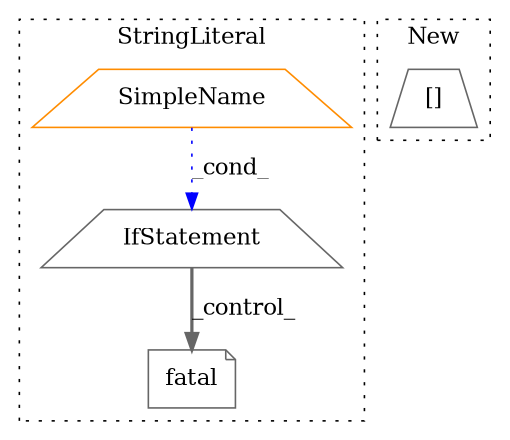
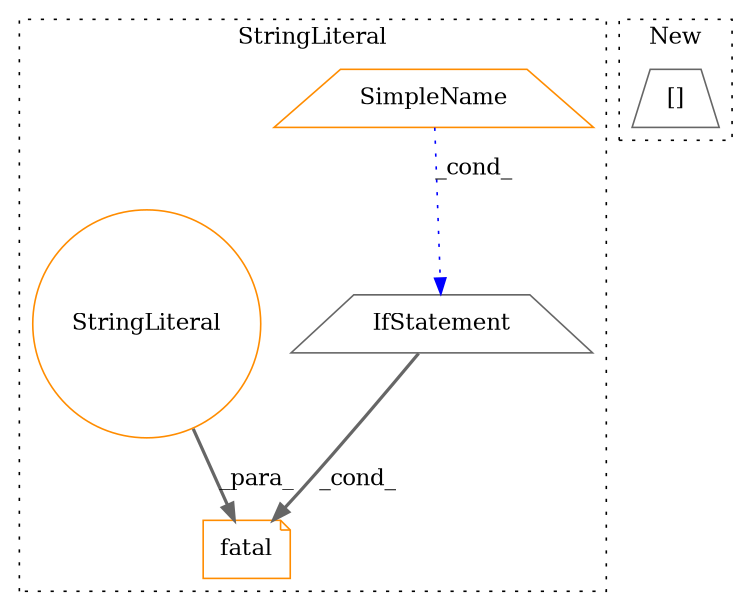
(243, 309) -> (358, 479)
none -> (147, 324)
(192, 379) -> (247, 549)
